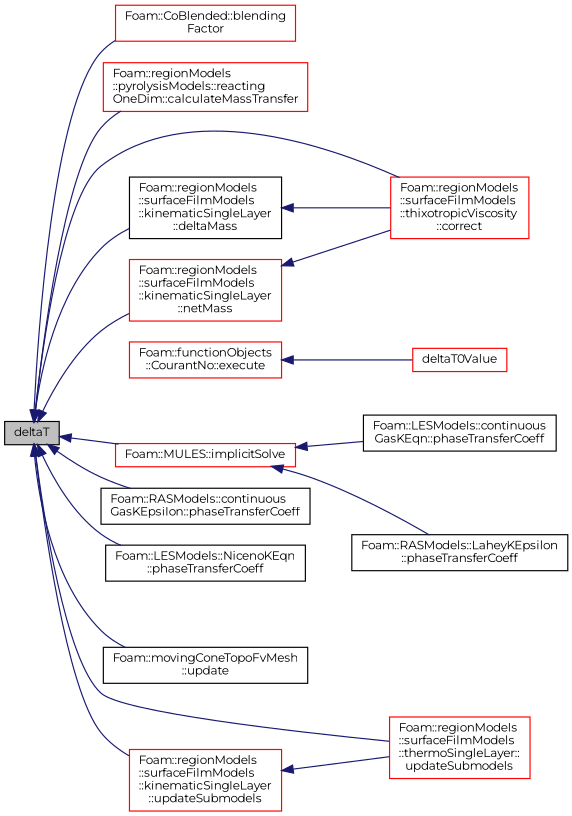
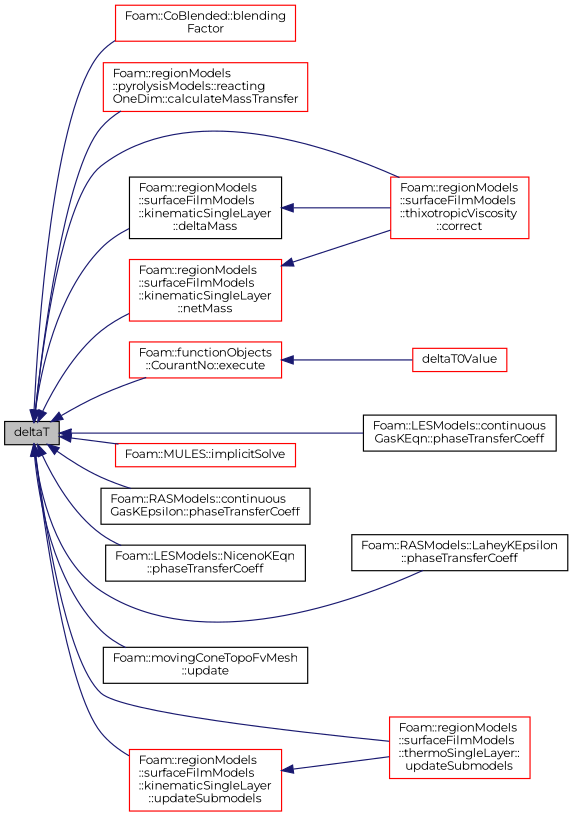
none -> (103, 394)
(335, 444) -> (217, 433)
(358, 497) -> (186, 620)
